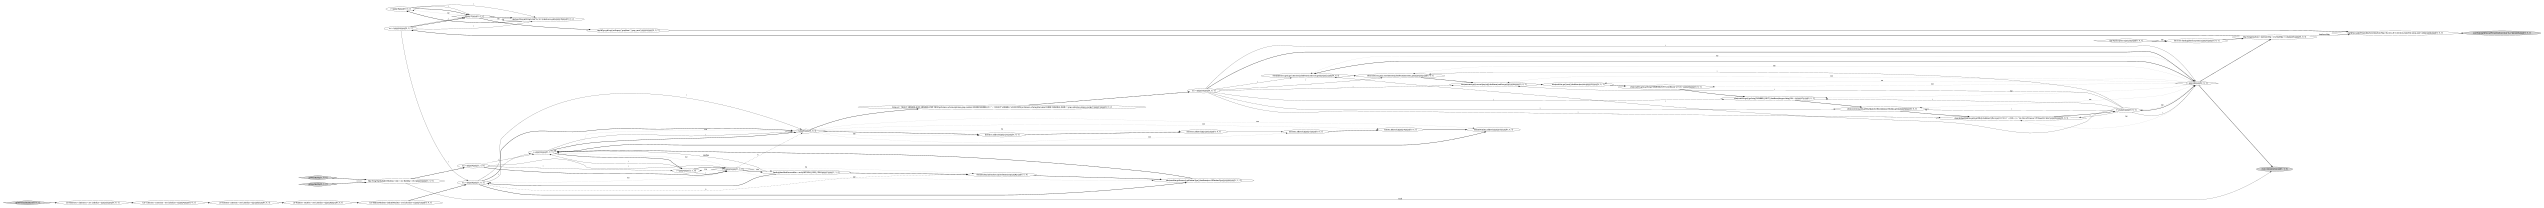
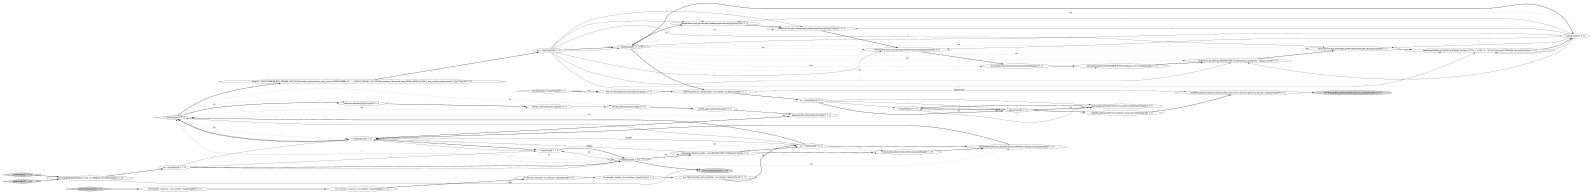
(421, 112) -> (859, 105)
(1097, 125) -> none
(2235, 126) -> (666, 167)
(498, 175) -> (629, 138)
